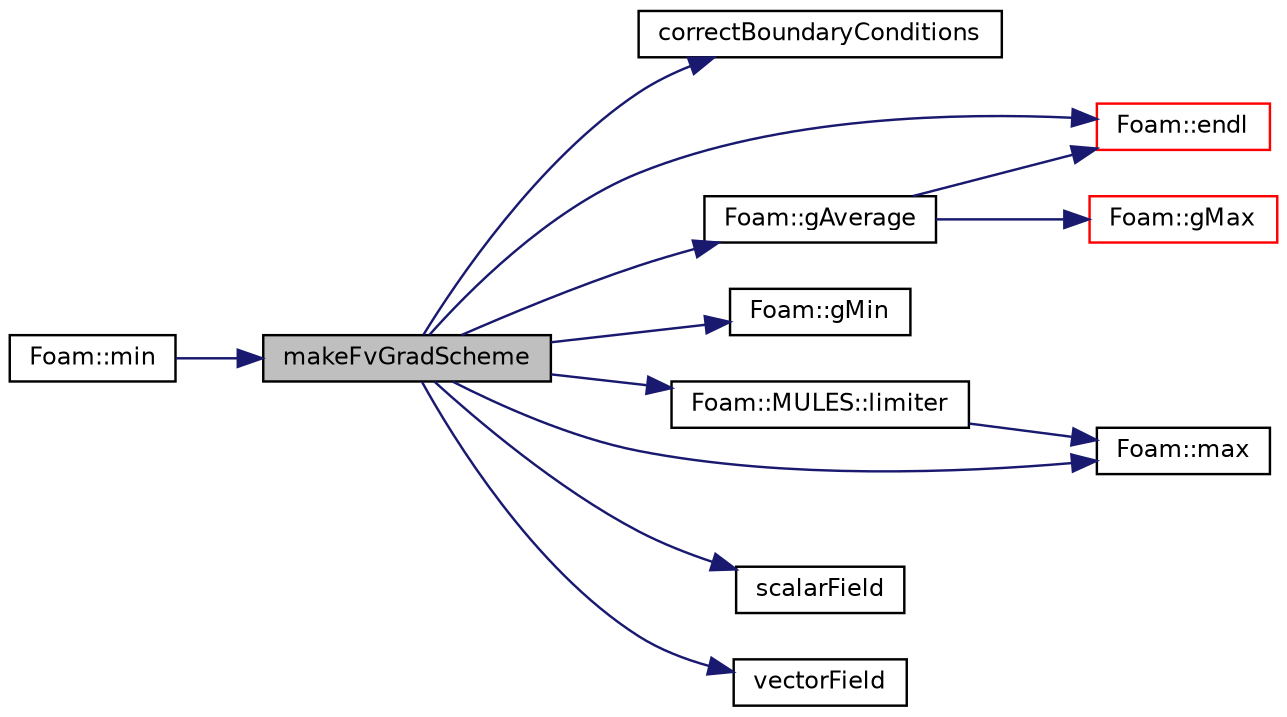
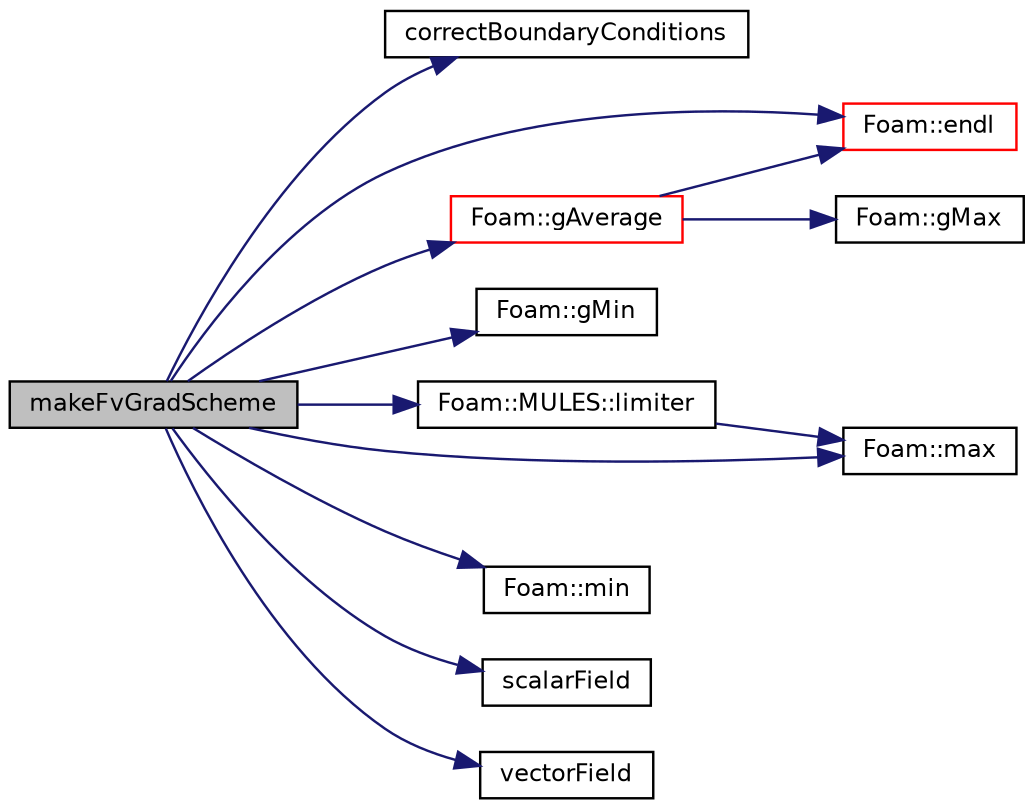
(820, 219) -> (567, 219)
(1183, 219) -> (930, 219)
(207, 358) -> (323, 502)
